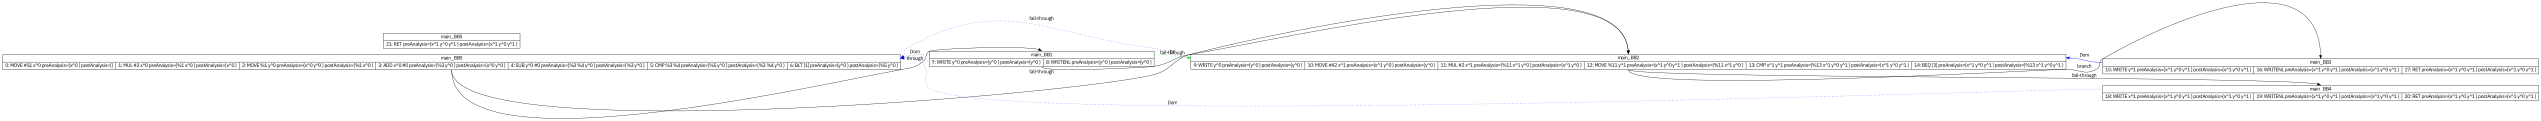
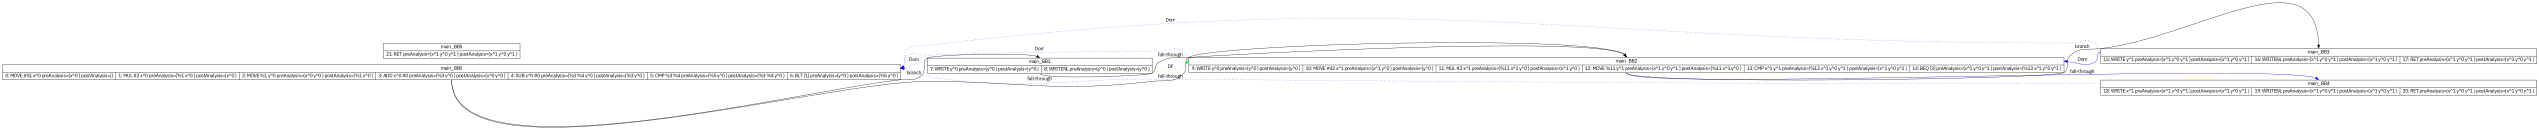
(1042, 19) -> (1040, 49)
none -> (1497, 22)
(916, 55) -> (916, 64)
(915, 59) -> (914, 73)
(1973, 77) -> (2075, 75)
(1172, 103) -> (1170, 77)
